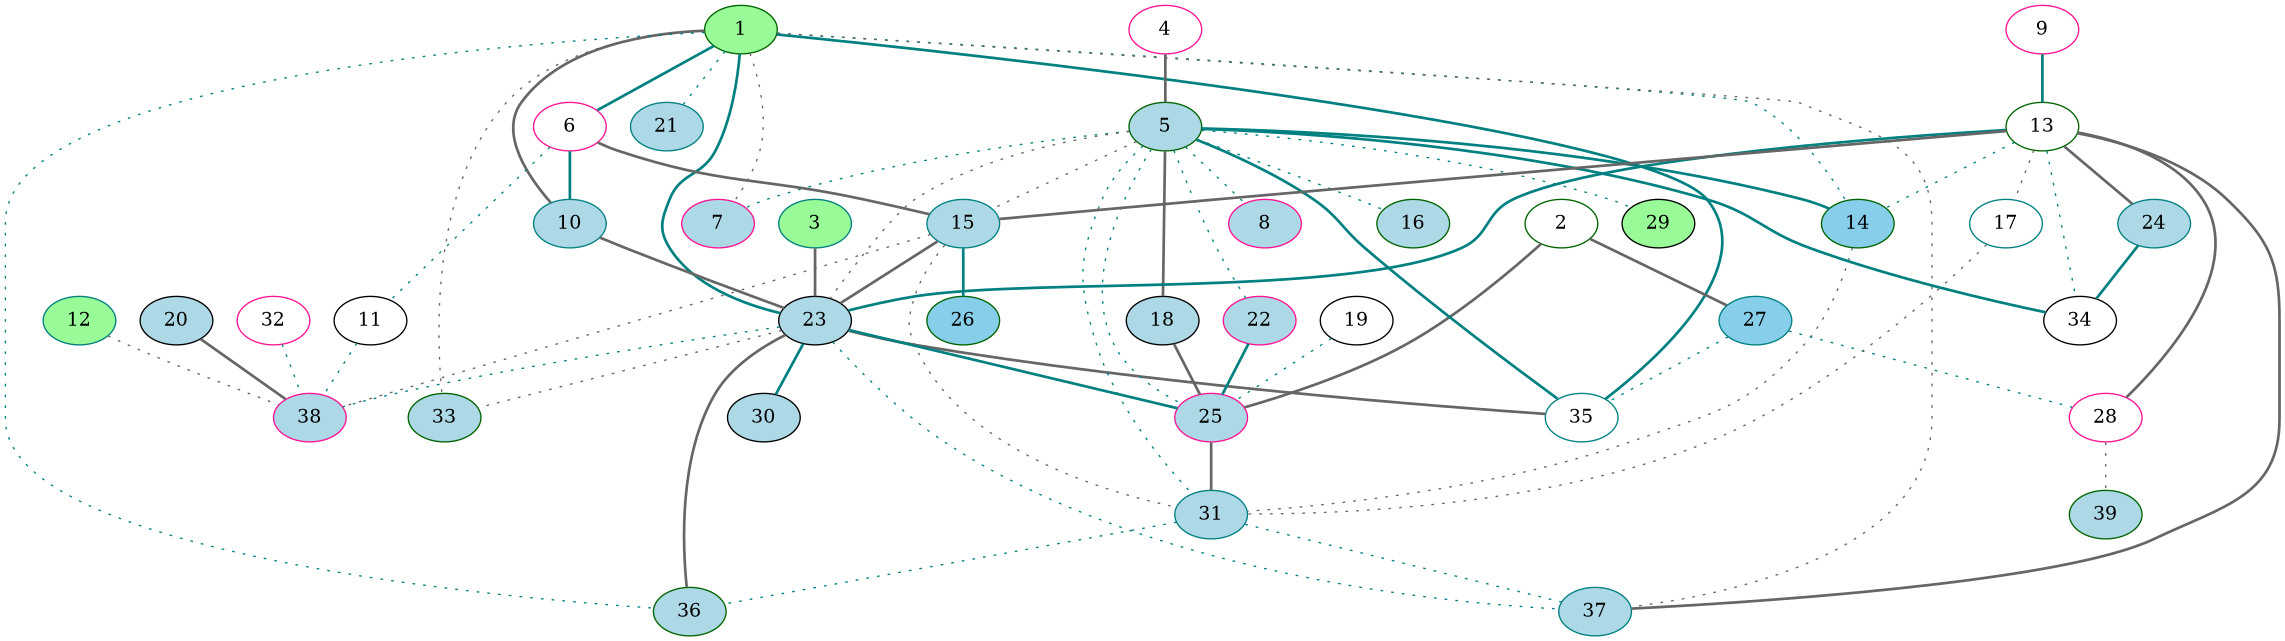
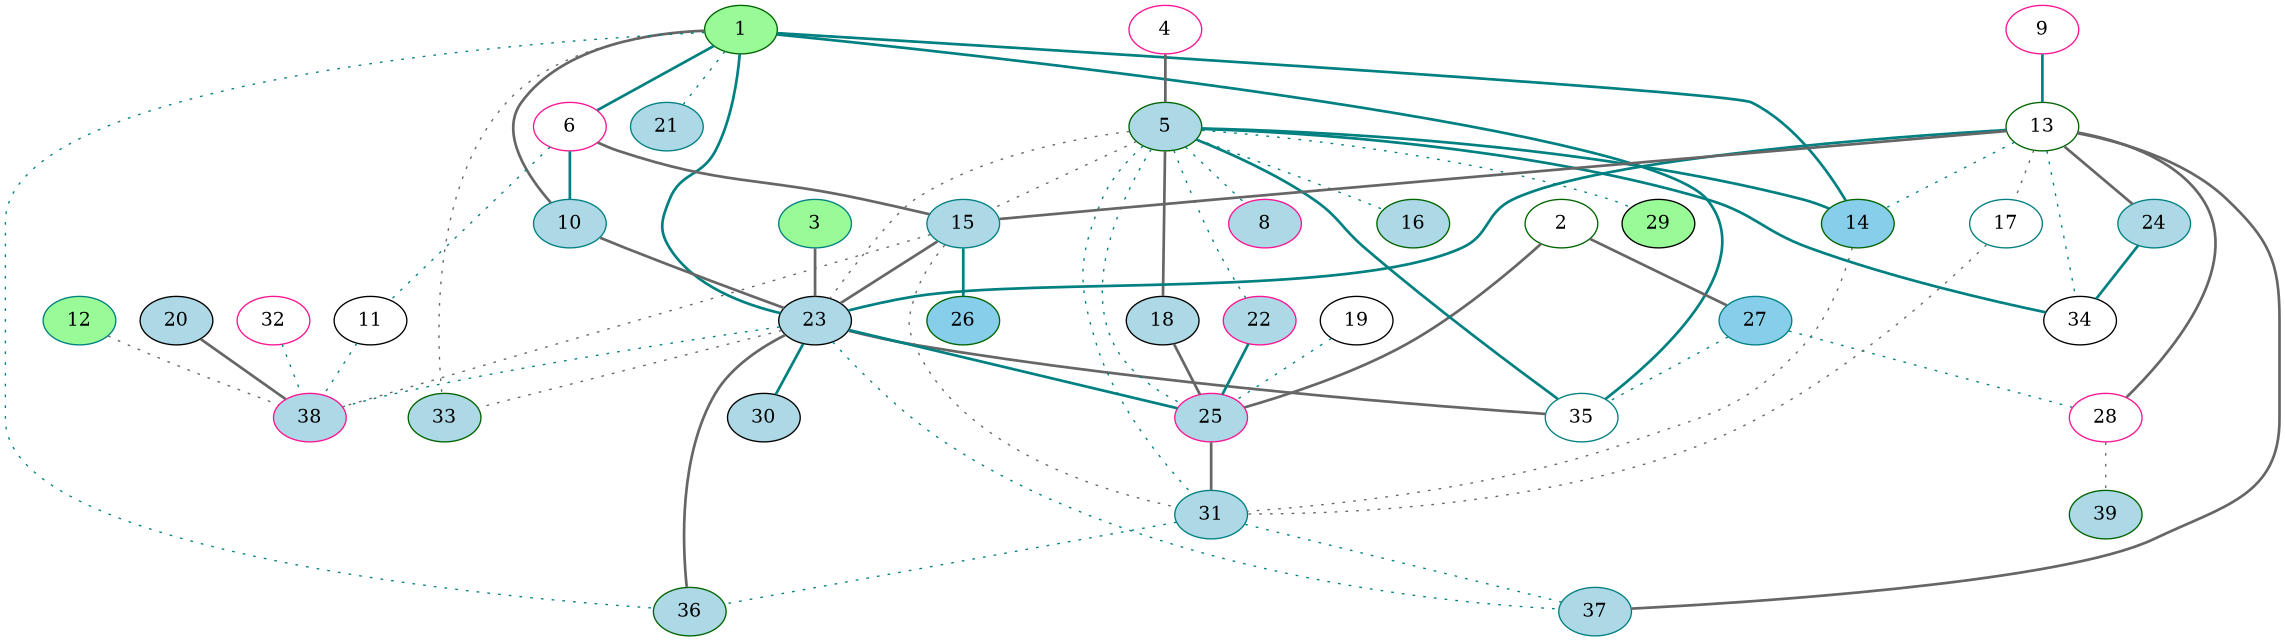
(1333, 68) -> (1333, 68)
(1765, 99) -> none
(718, 224) -> none
